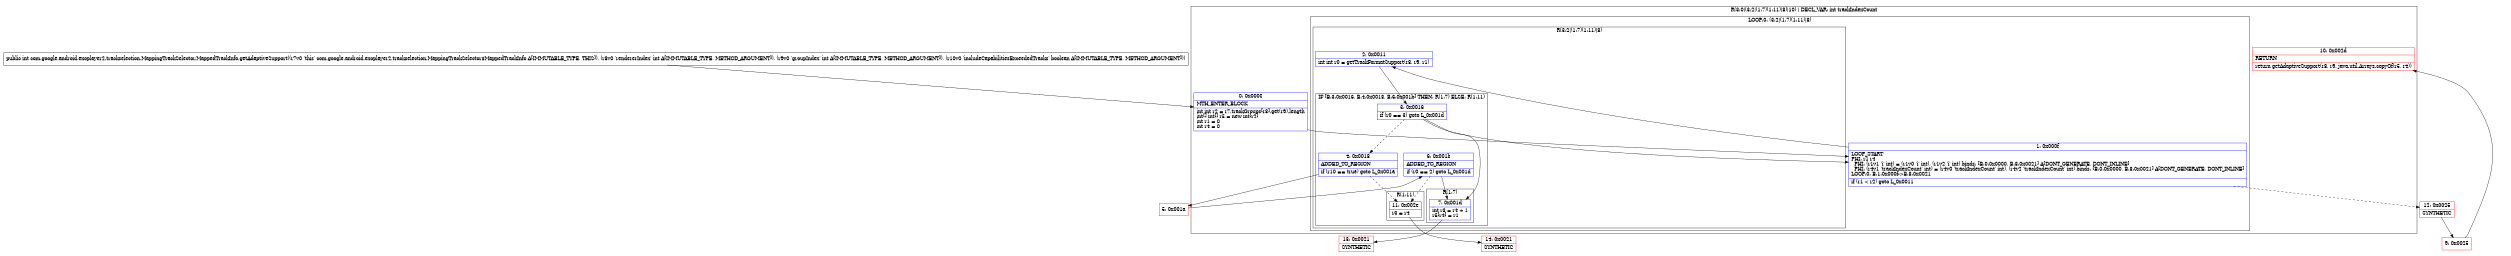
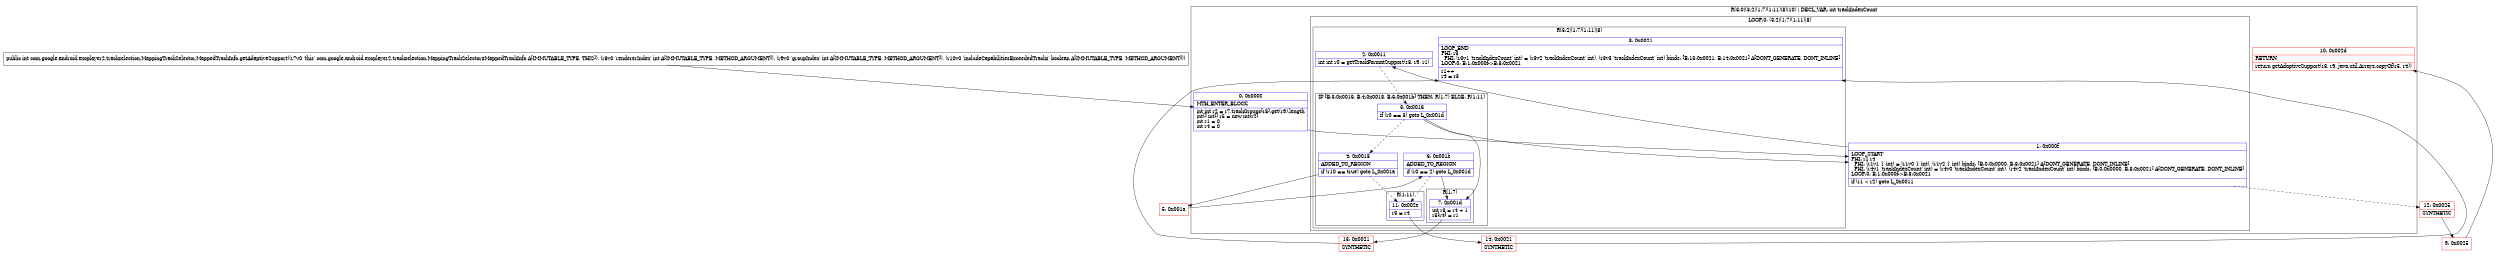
none -> (1641, 59)
(1392, 84) -> (1392, 84)
